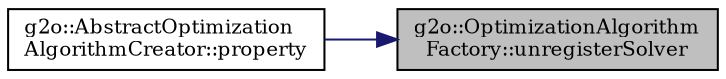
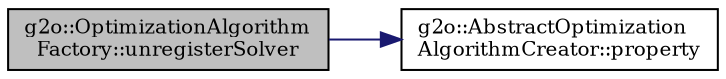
(351, 40) -> (355, 40)
